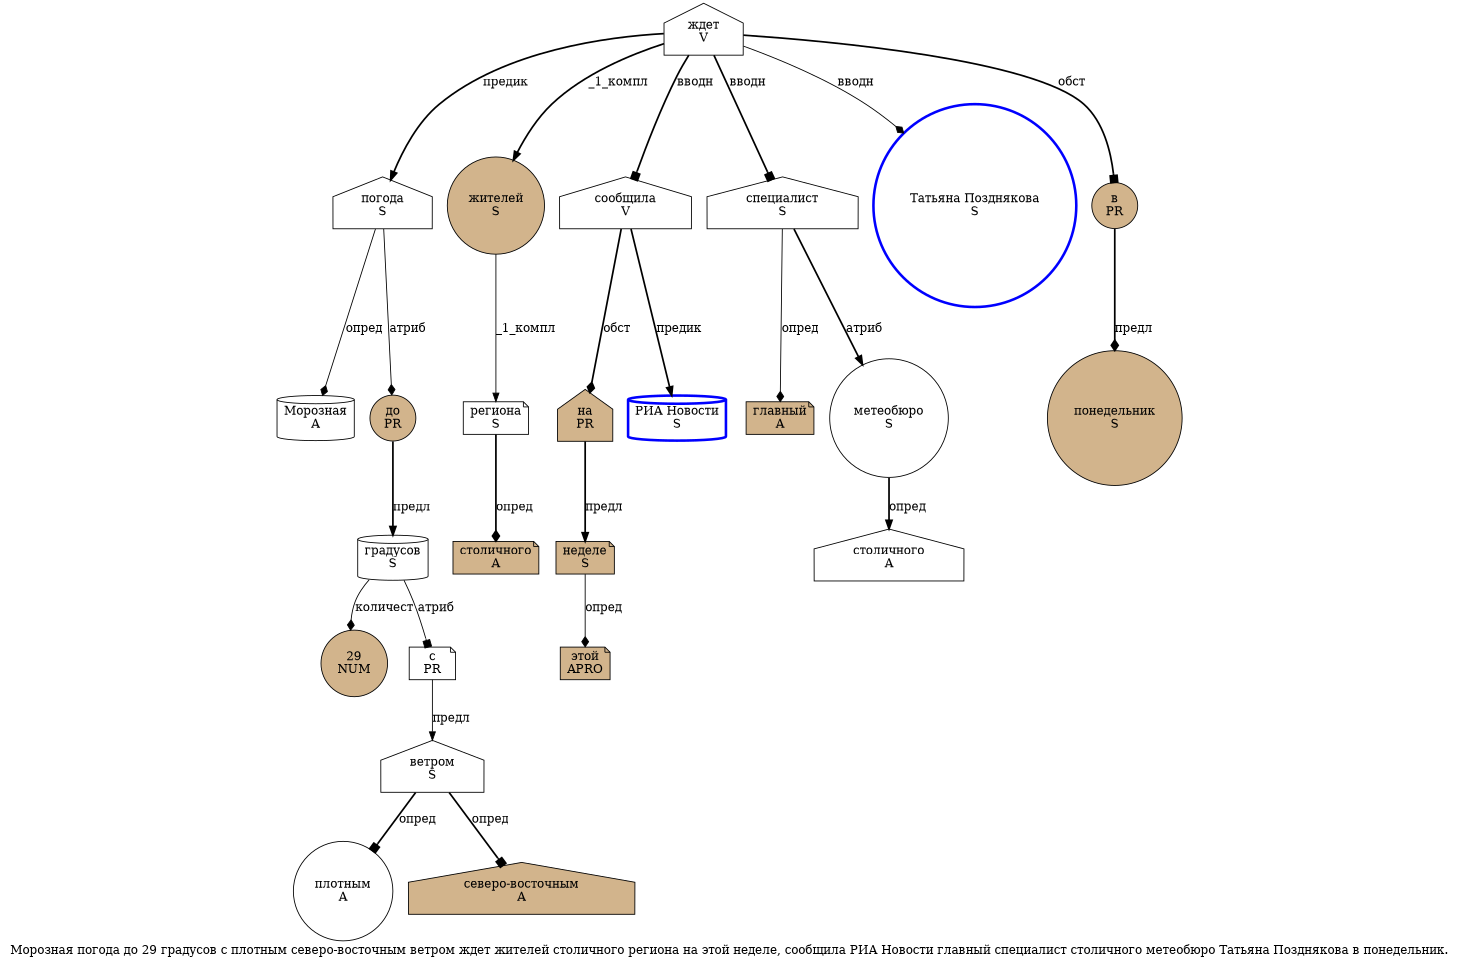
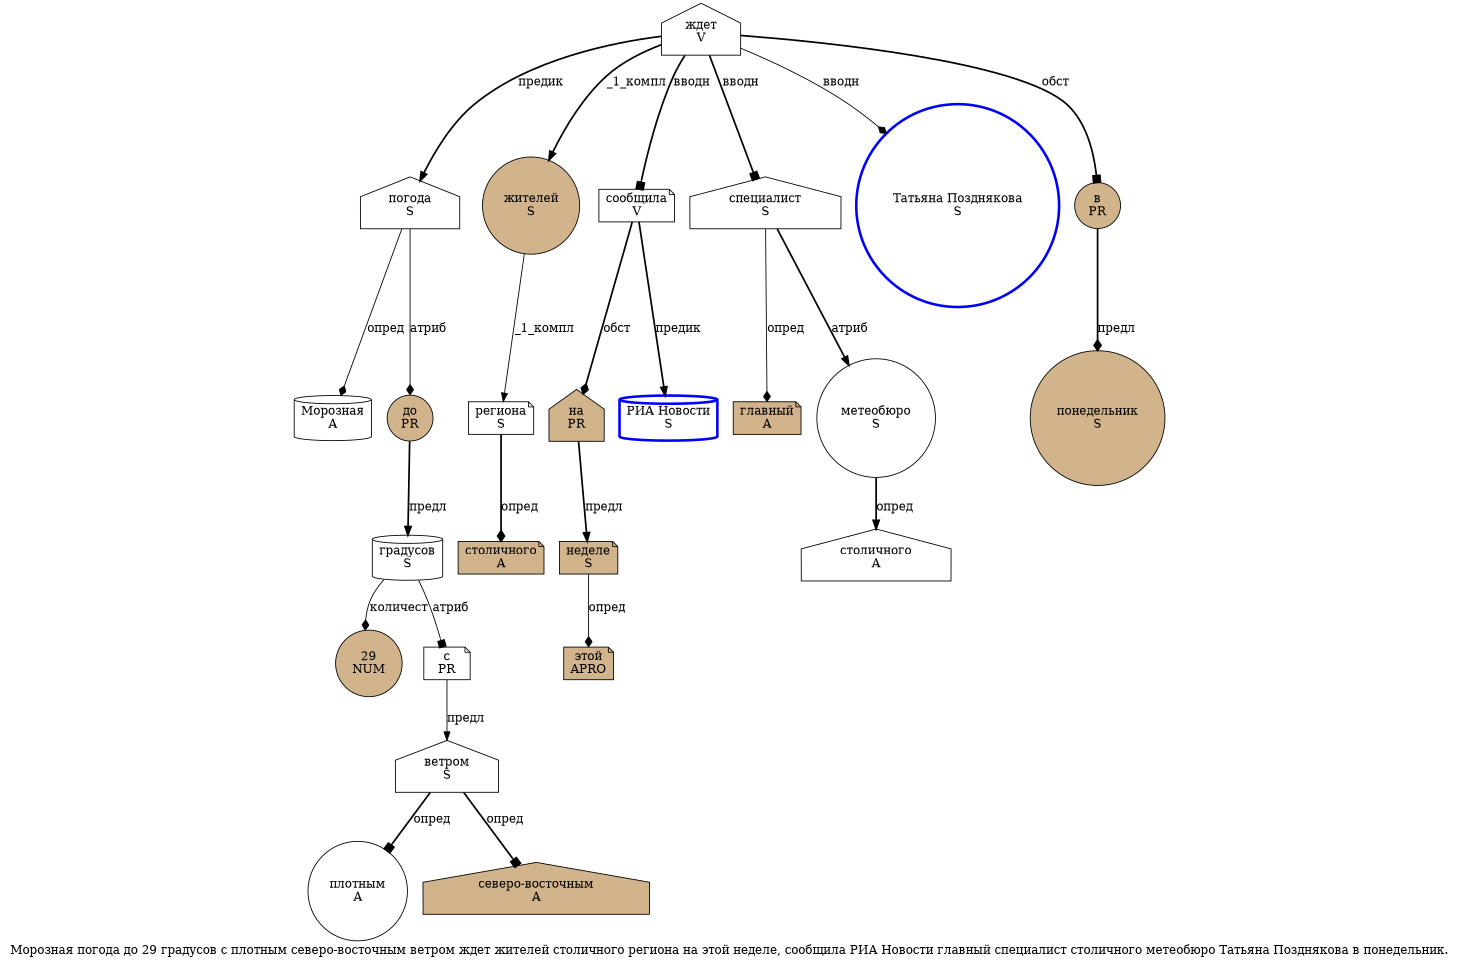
(626, 206) -> (637, 206)
